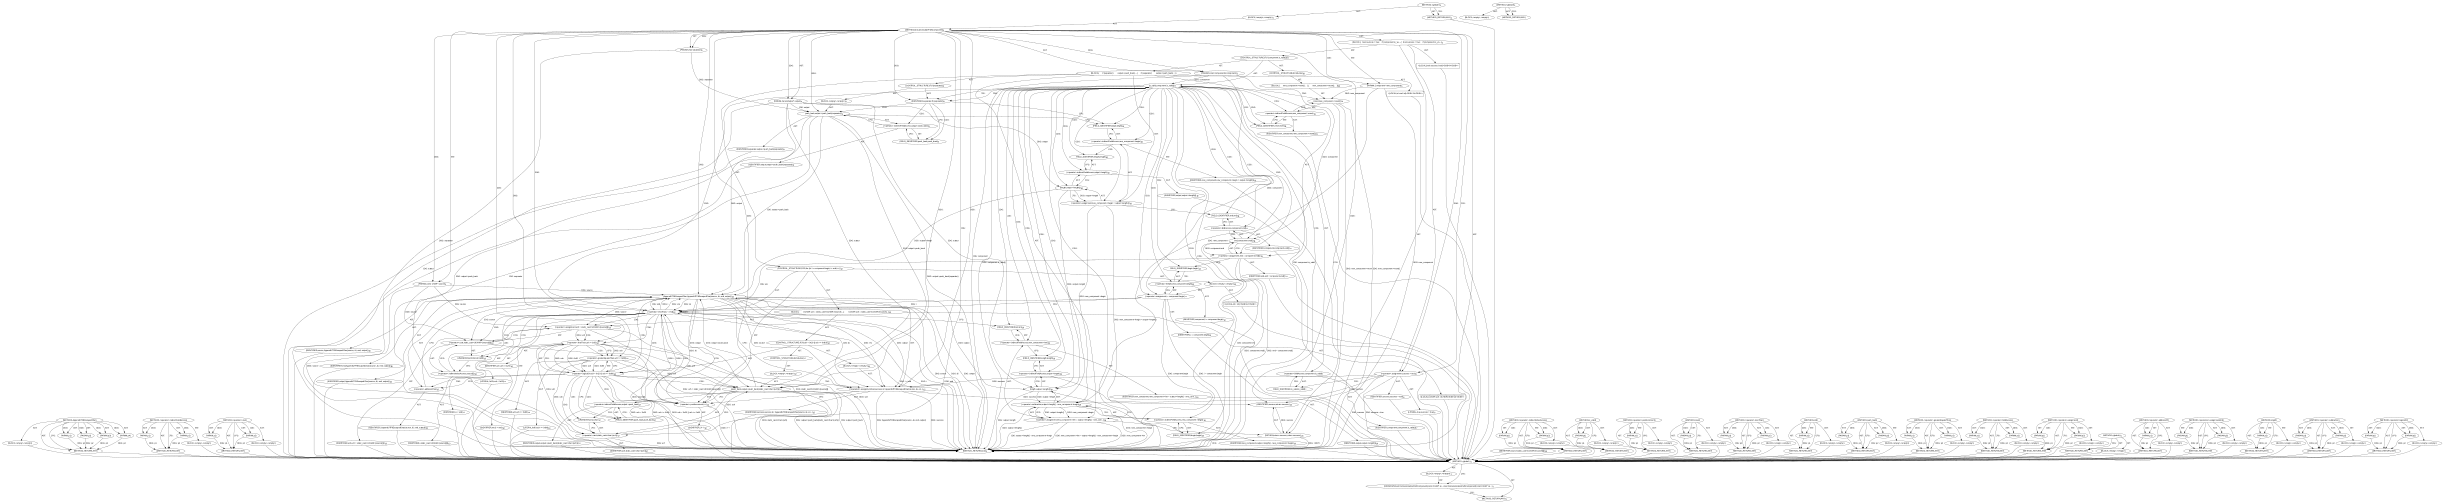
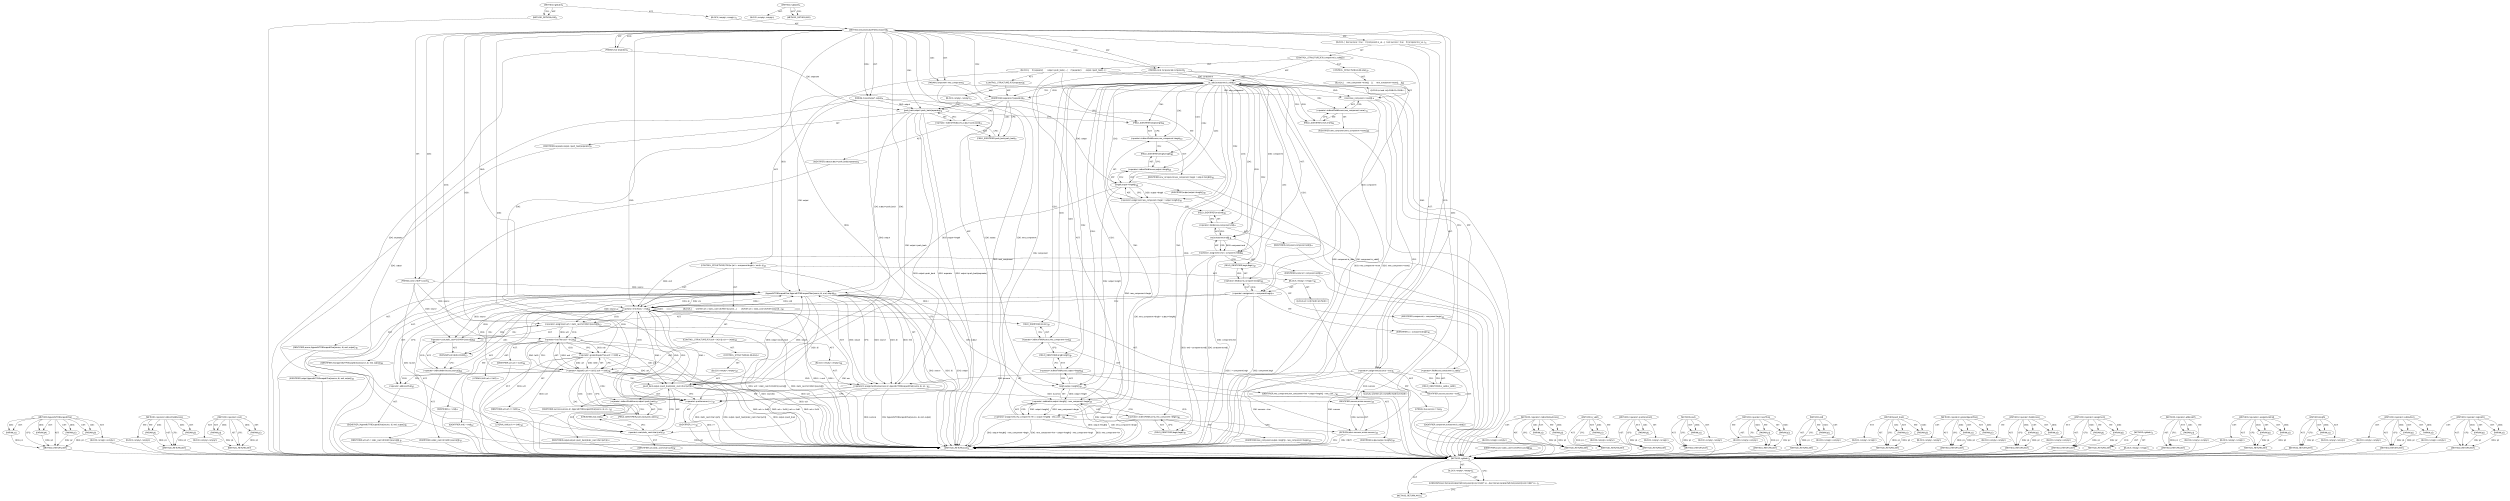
(1438, 66) -> none
